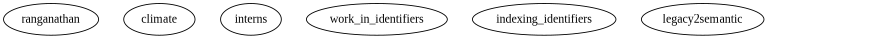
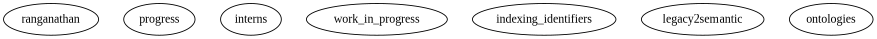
(159, 19) -> (159, 19)
(377, 19) -> (377, 19)
none -> (831, 19)
